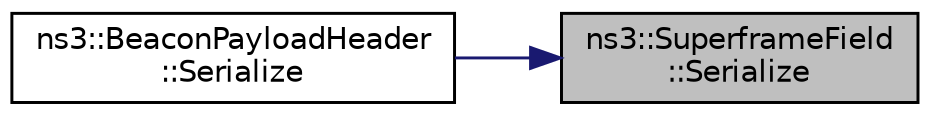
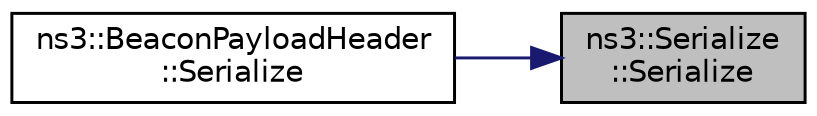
(740, 58) -> (683, 58)
